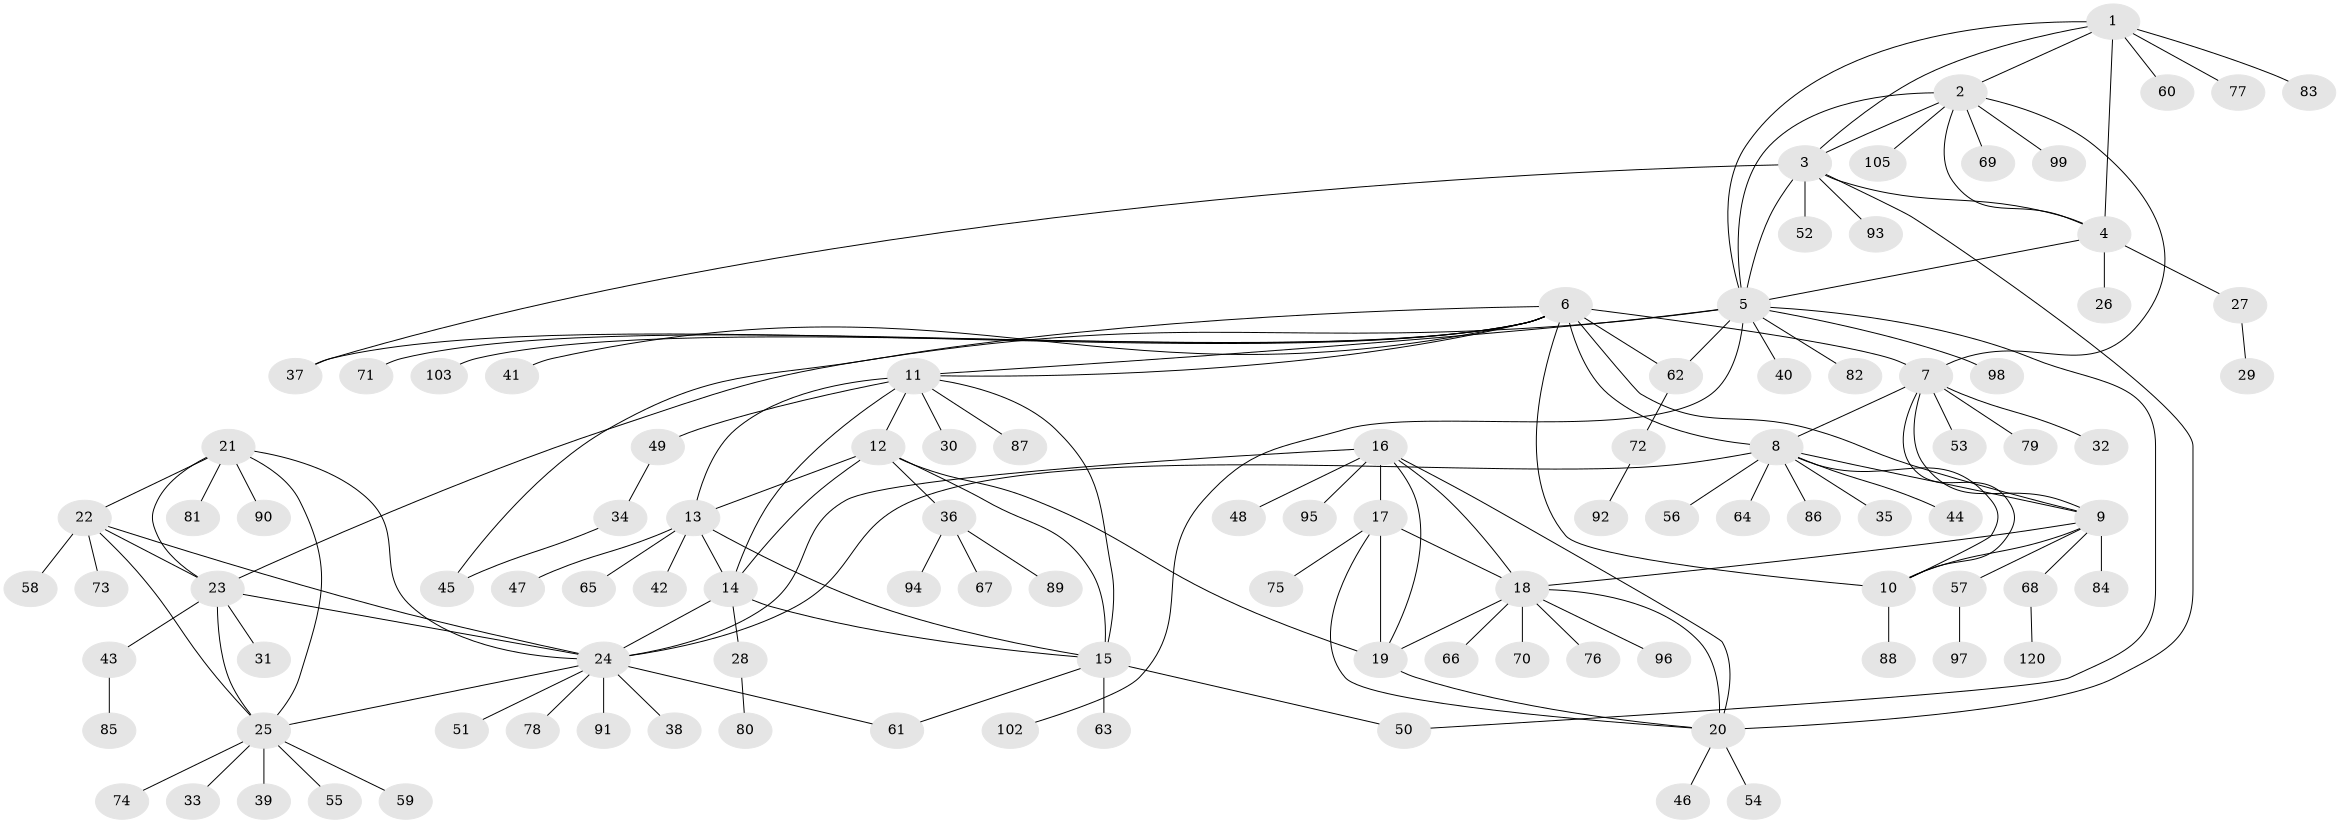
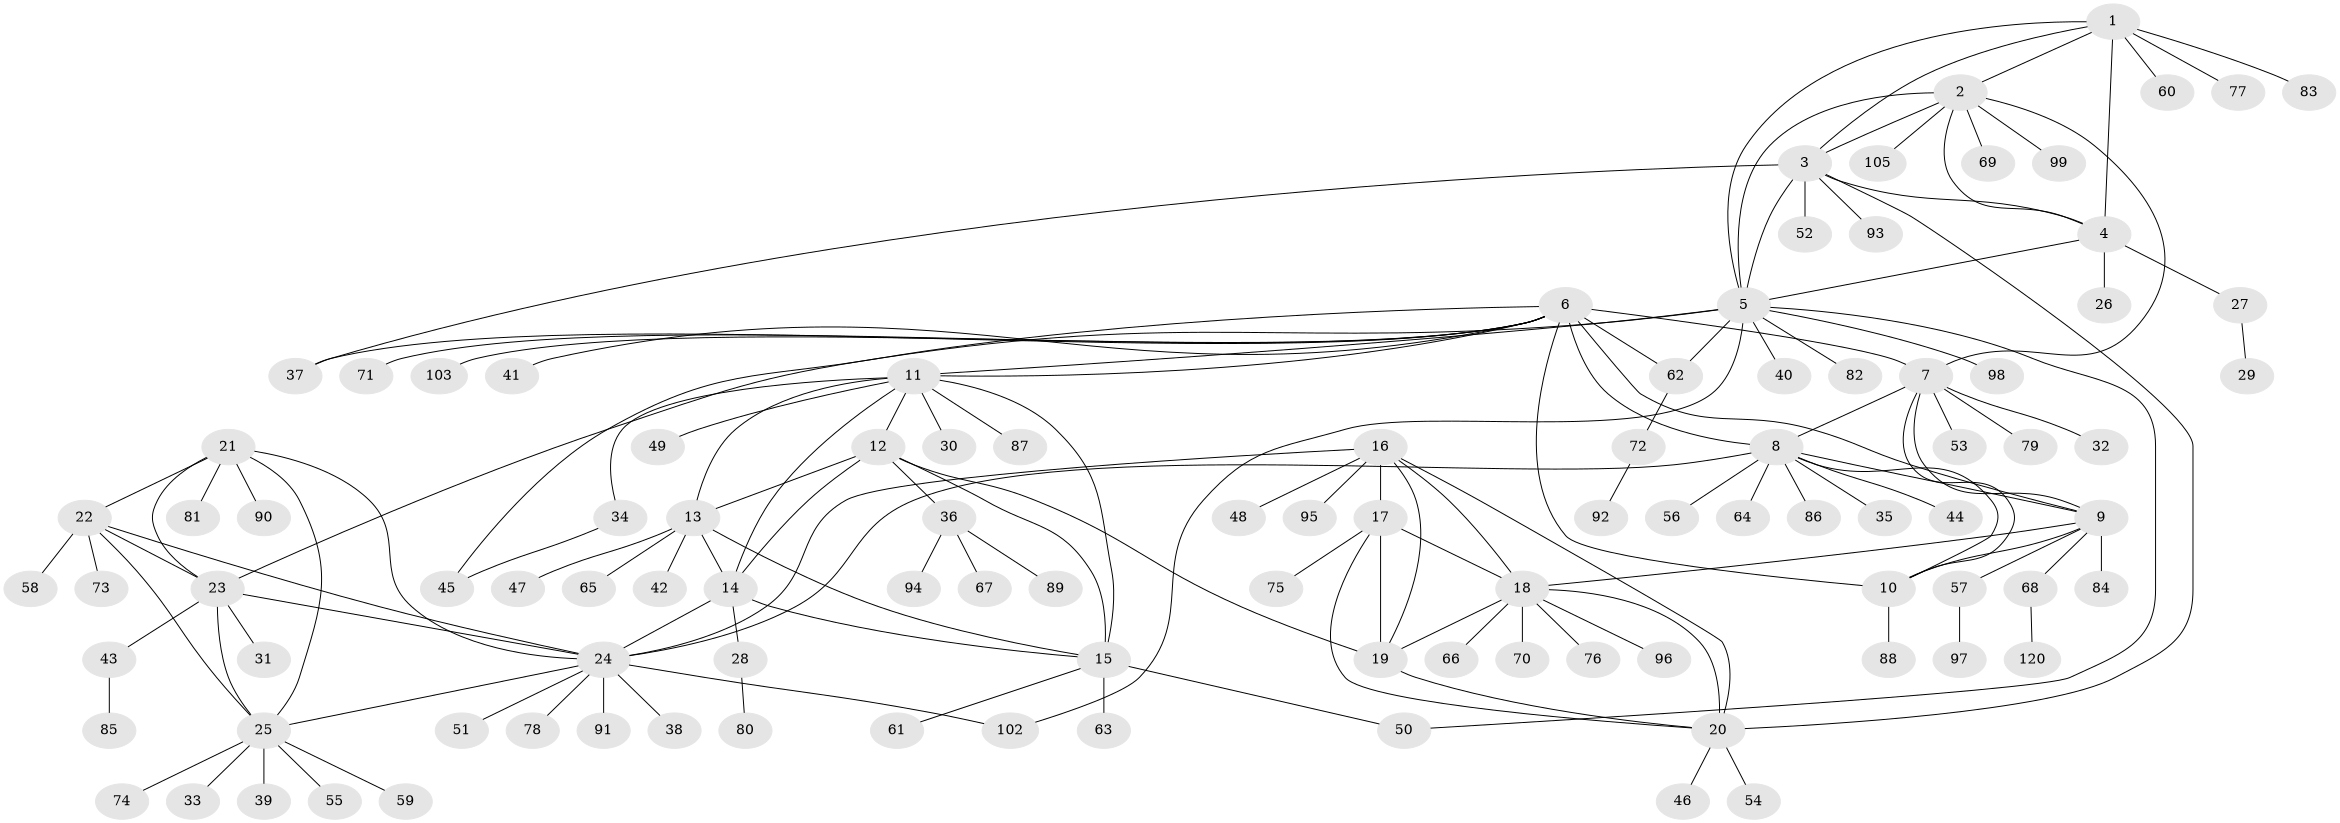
(639, 483) -> (766, 387)
(750, 695) -> (807, 693)
